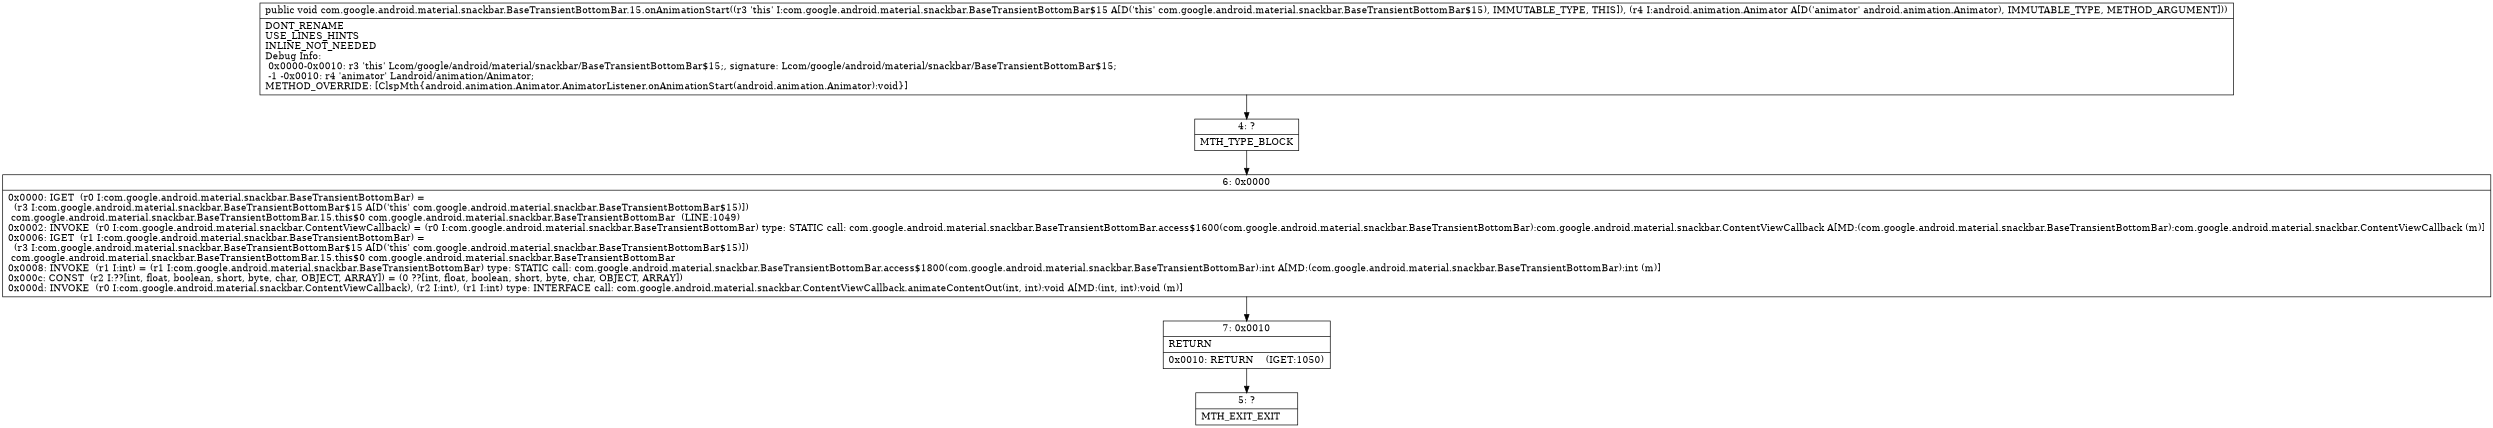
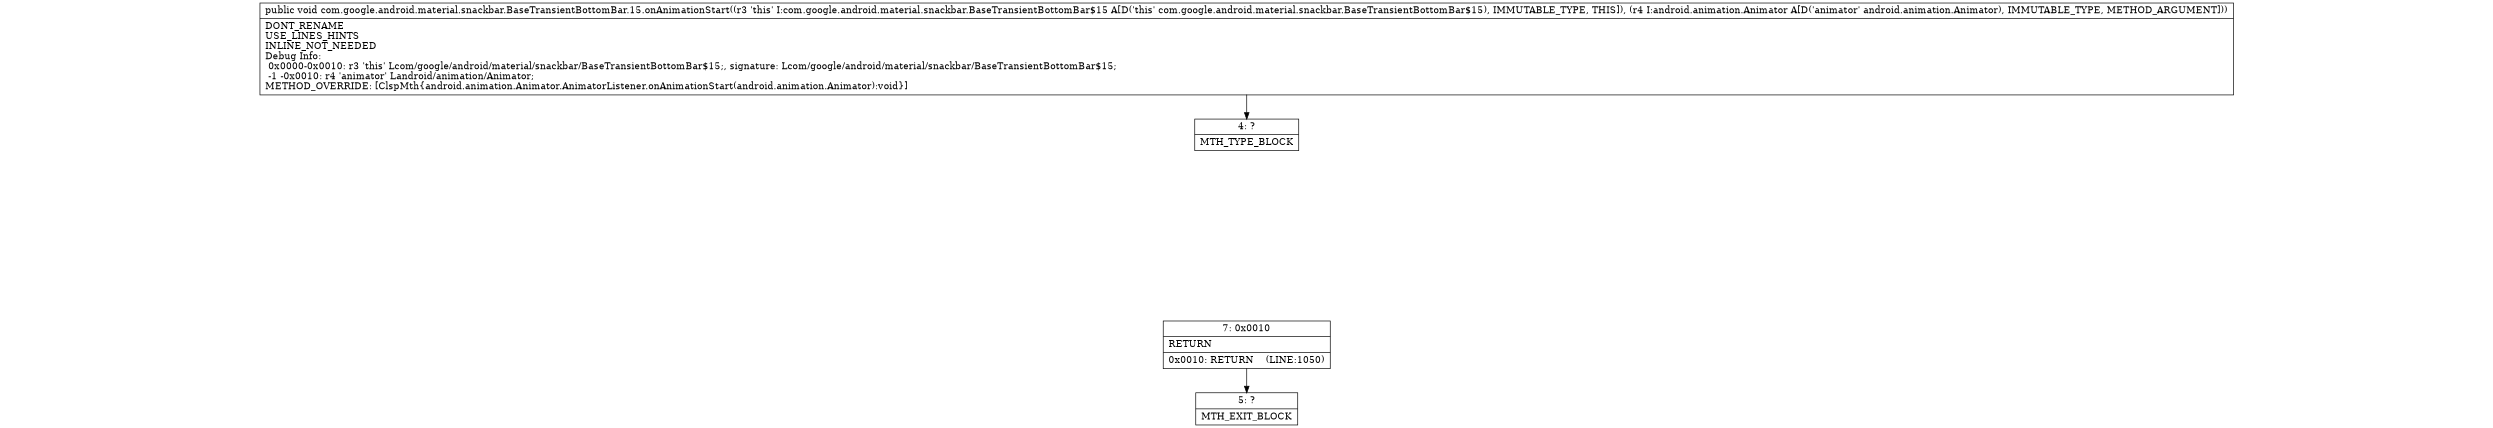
(1247, 236) -> none
(1246, 360) -> (1247, 360)
(1241, 417) -> (1247, 417)
